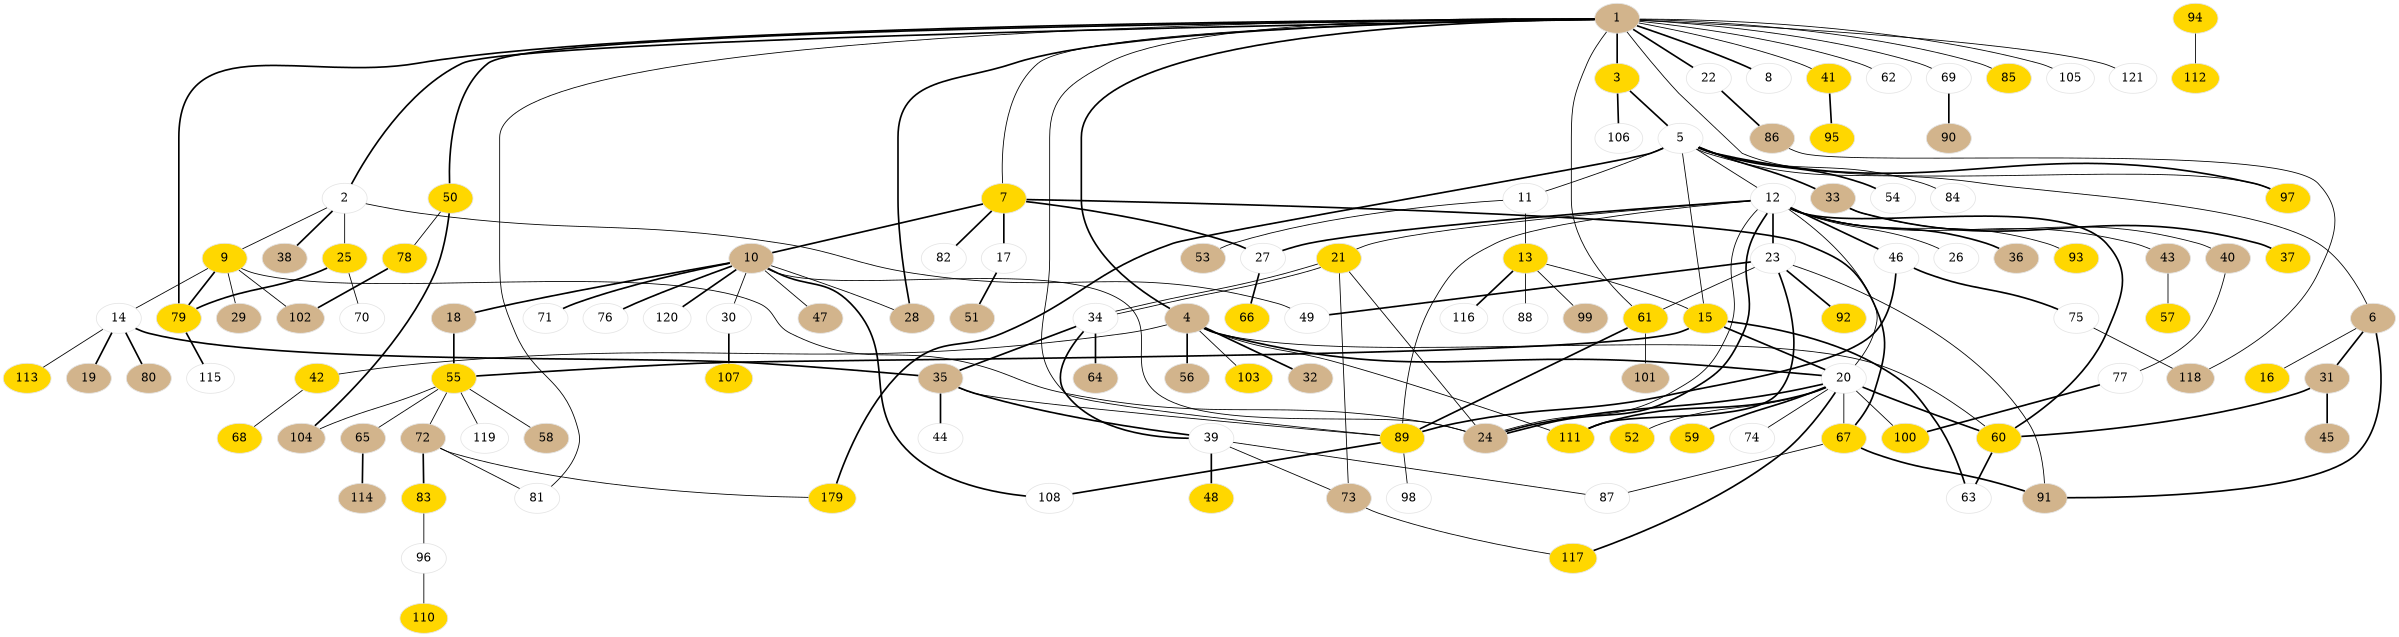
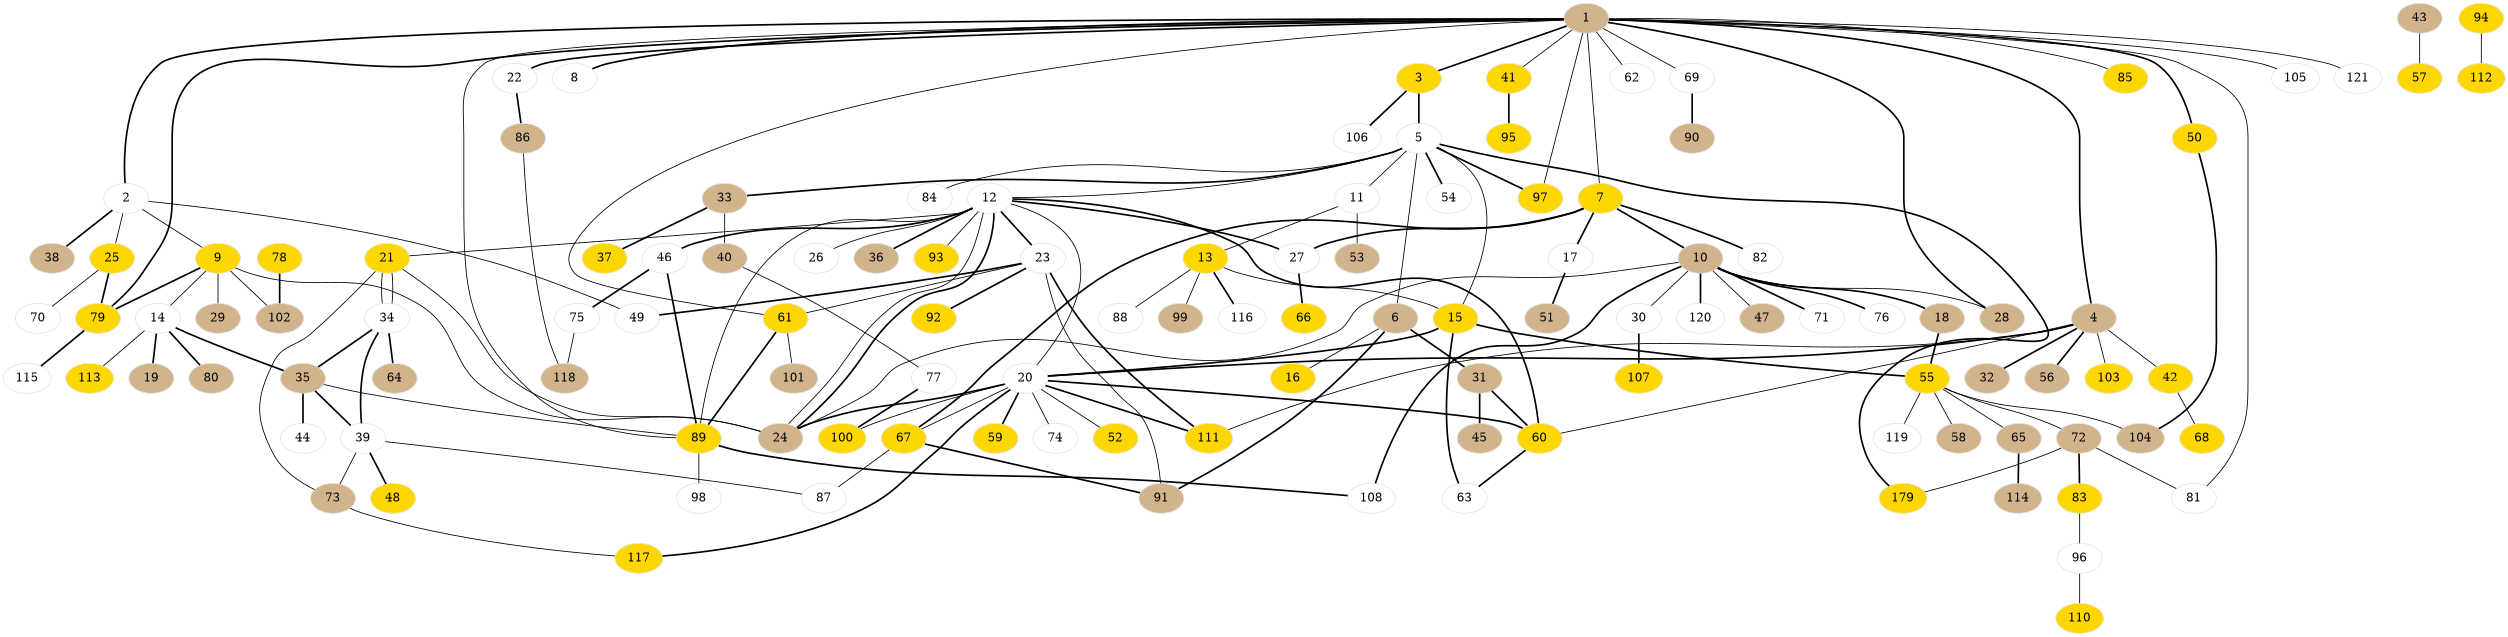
(428, 228) -> none
(1970, 230) -> none
